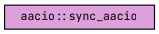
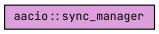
(80, 17) -> (80, 17)
